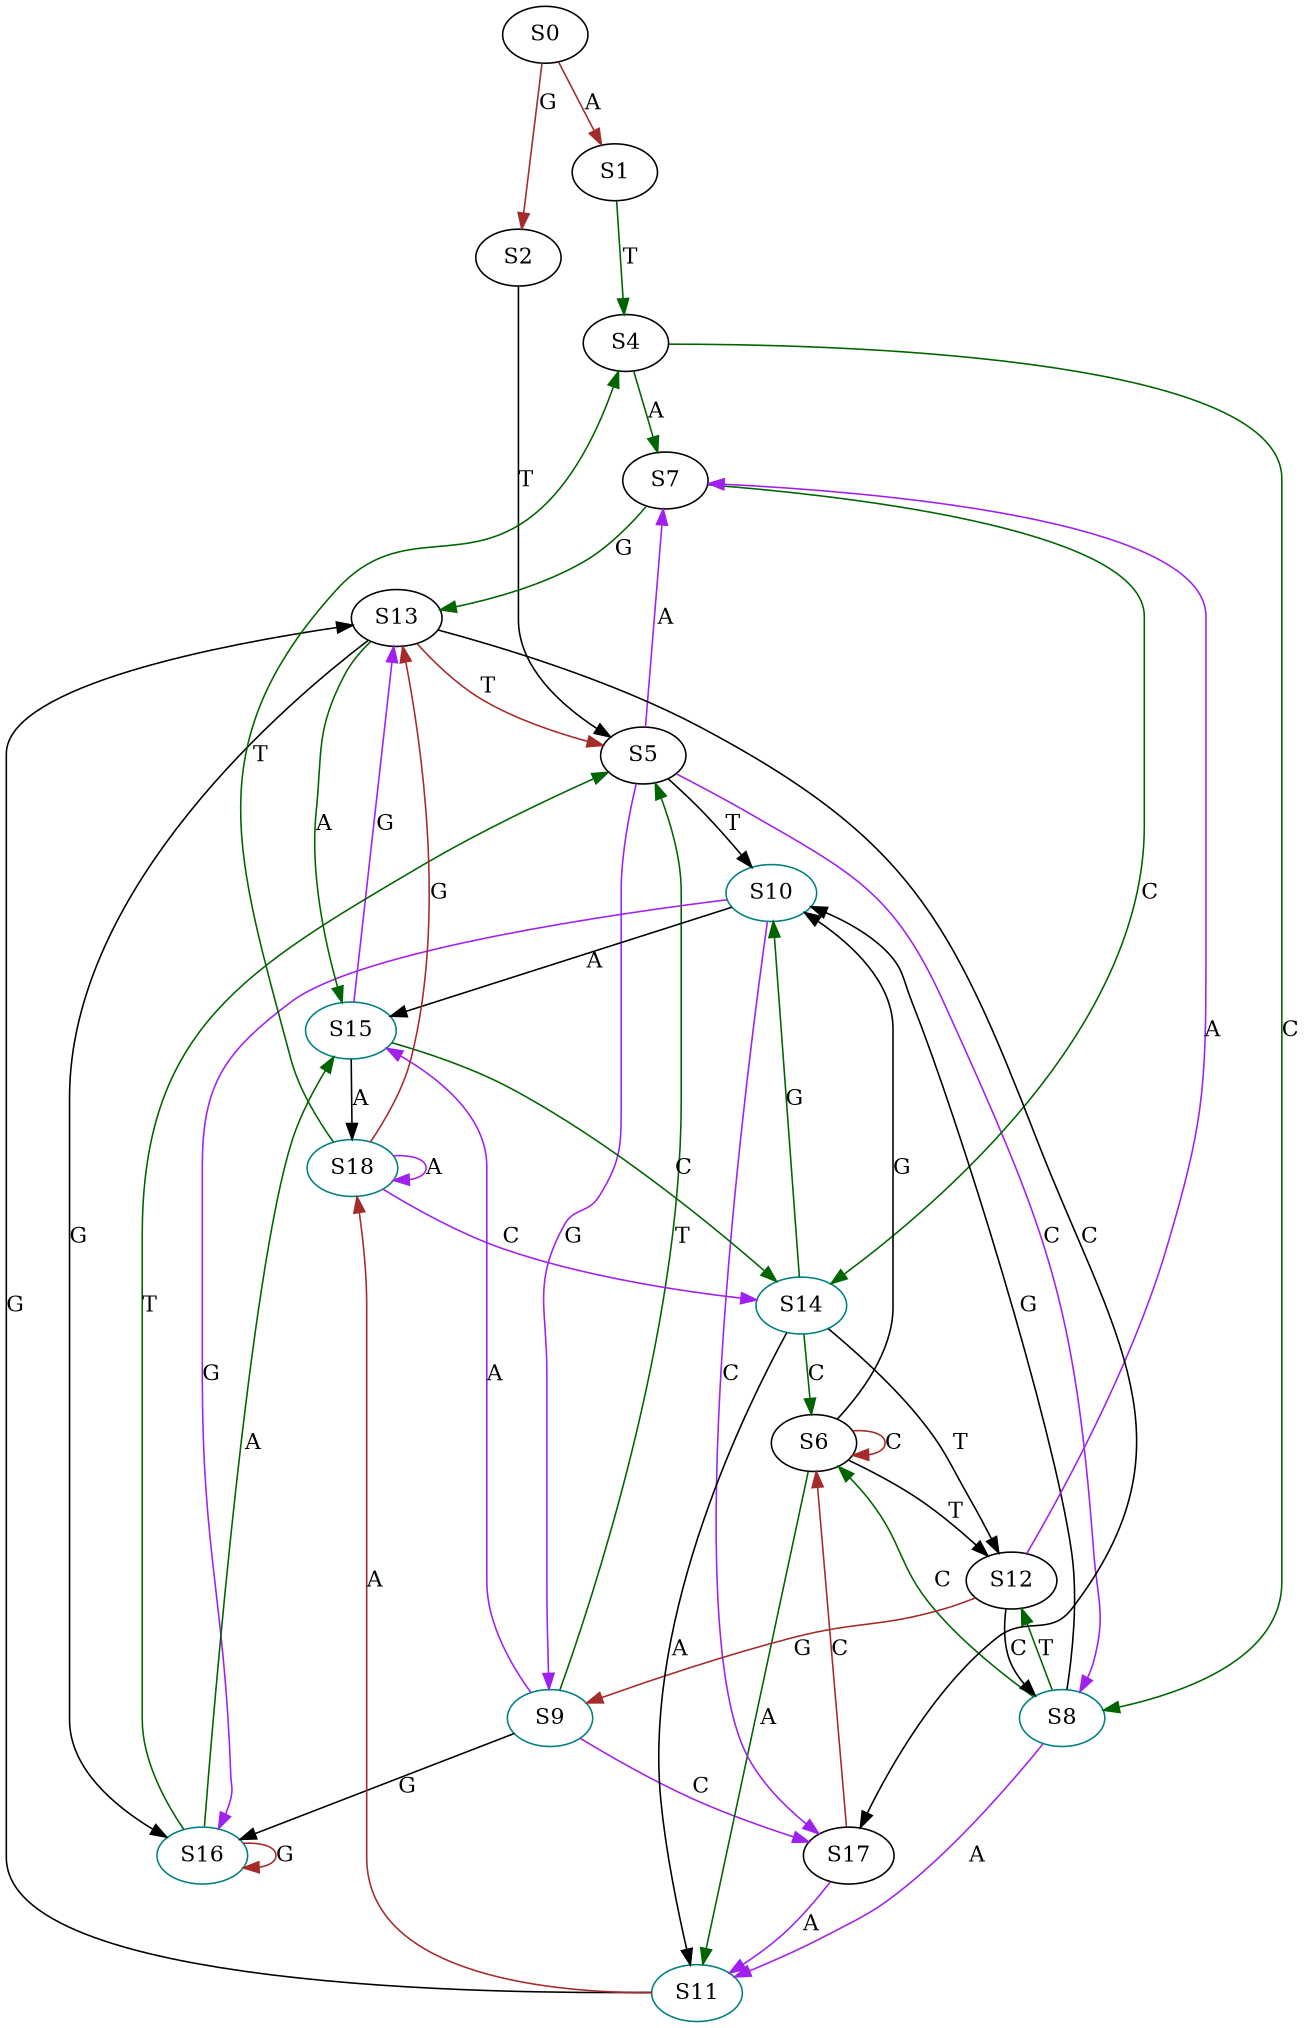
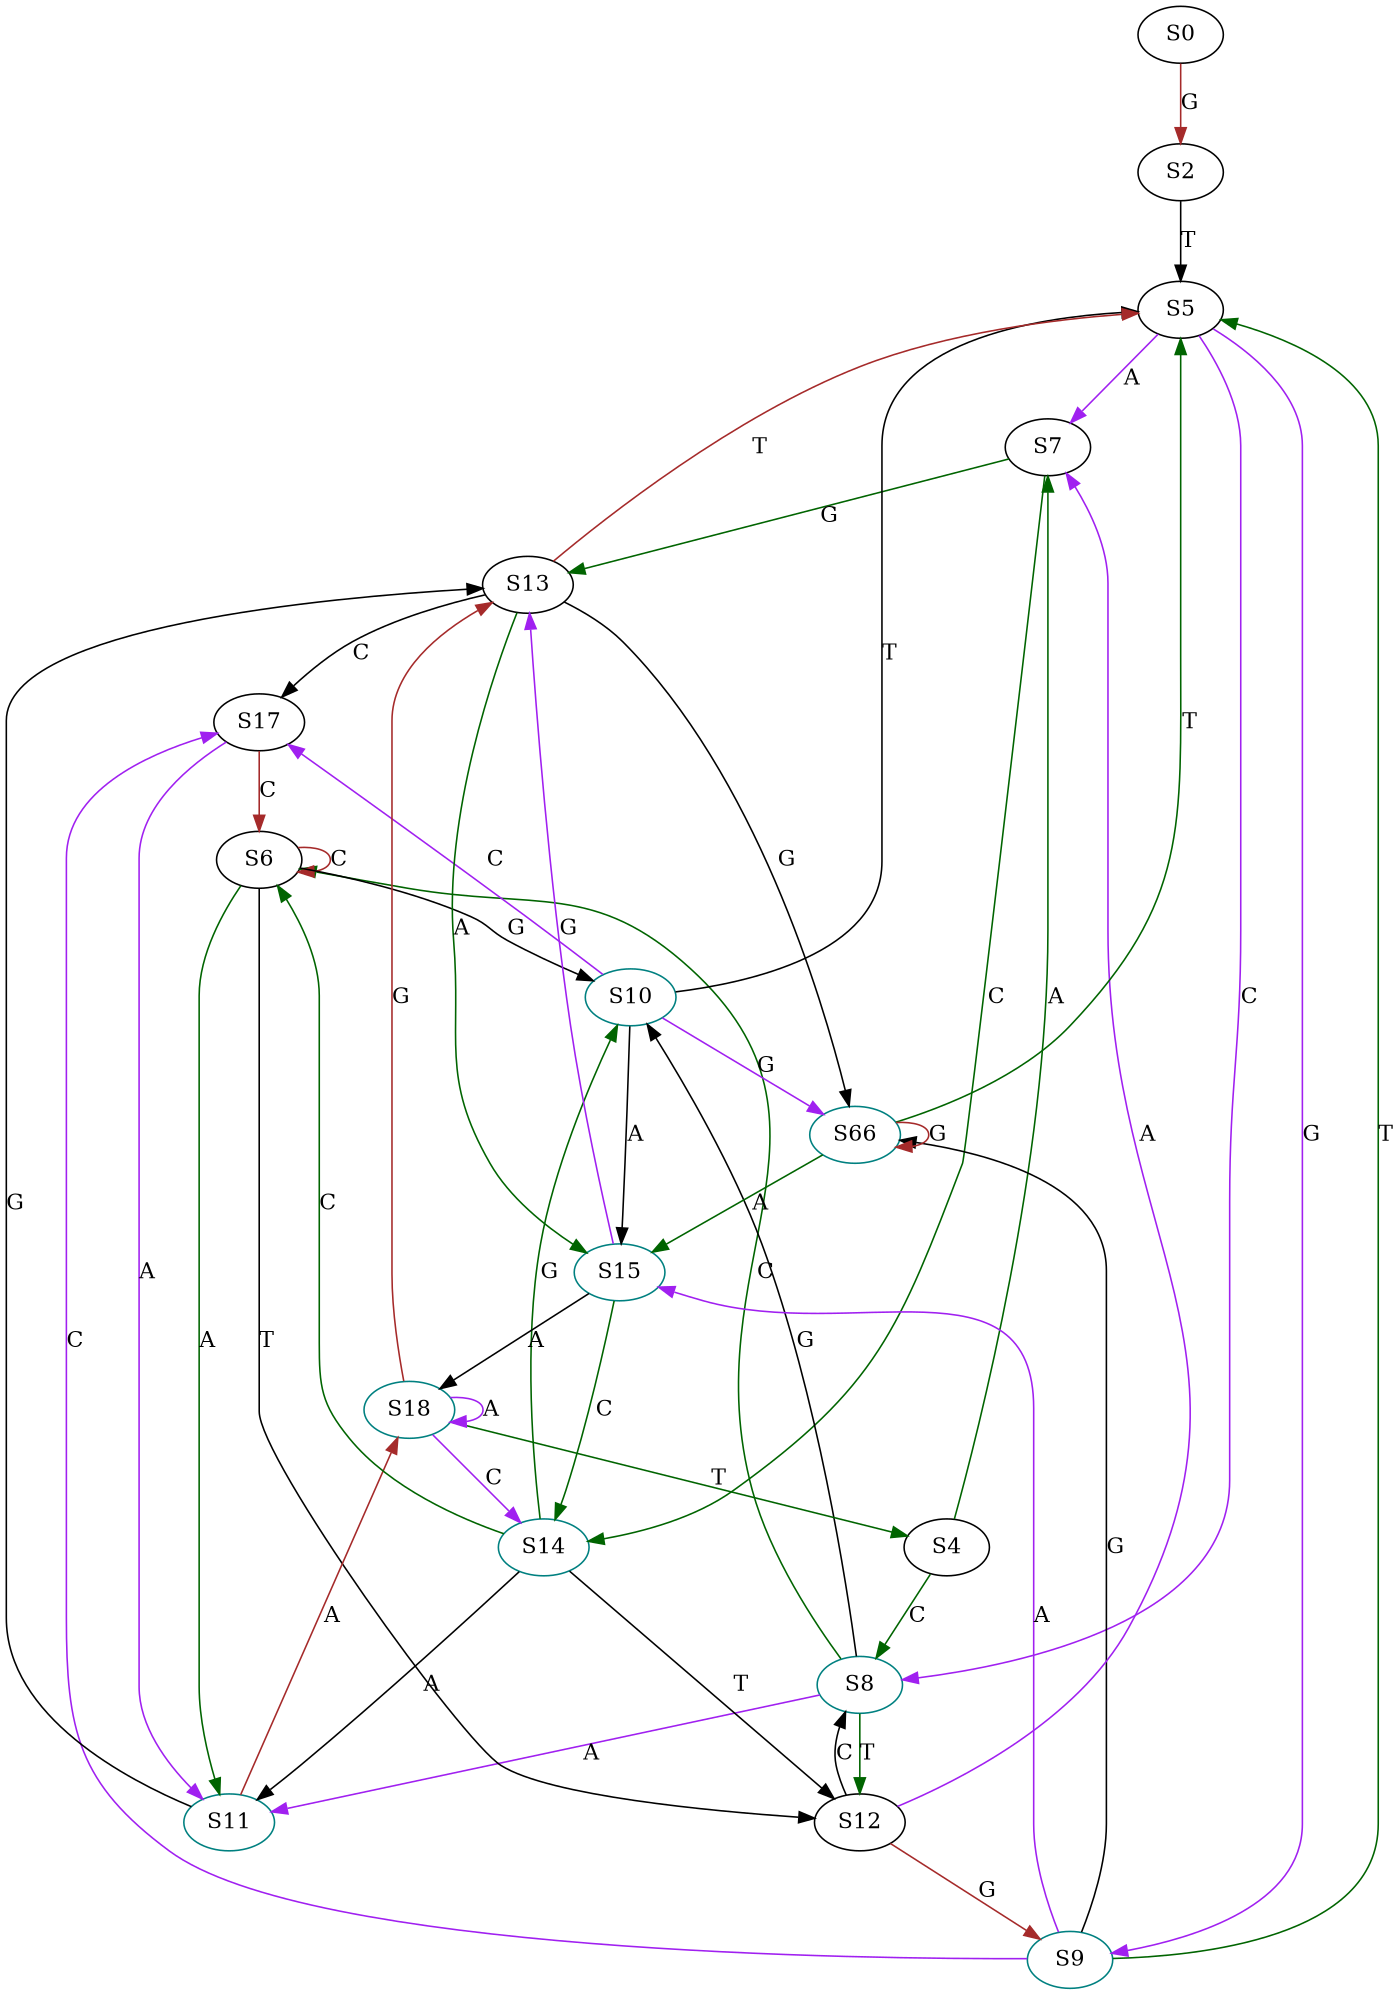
(615, 172) -> none
(706, 816) -> (882, 636)
(202, 1856) -> (855, 1135)
